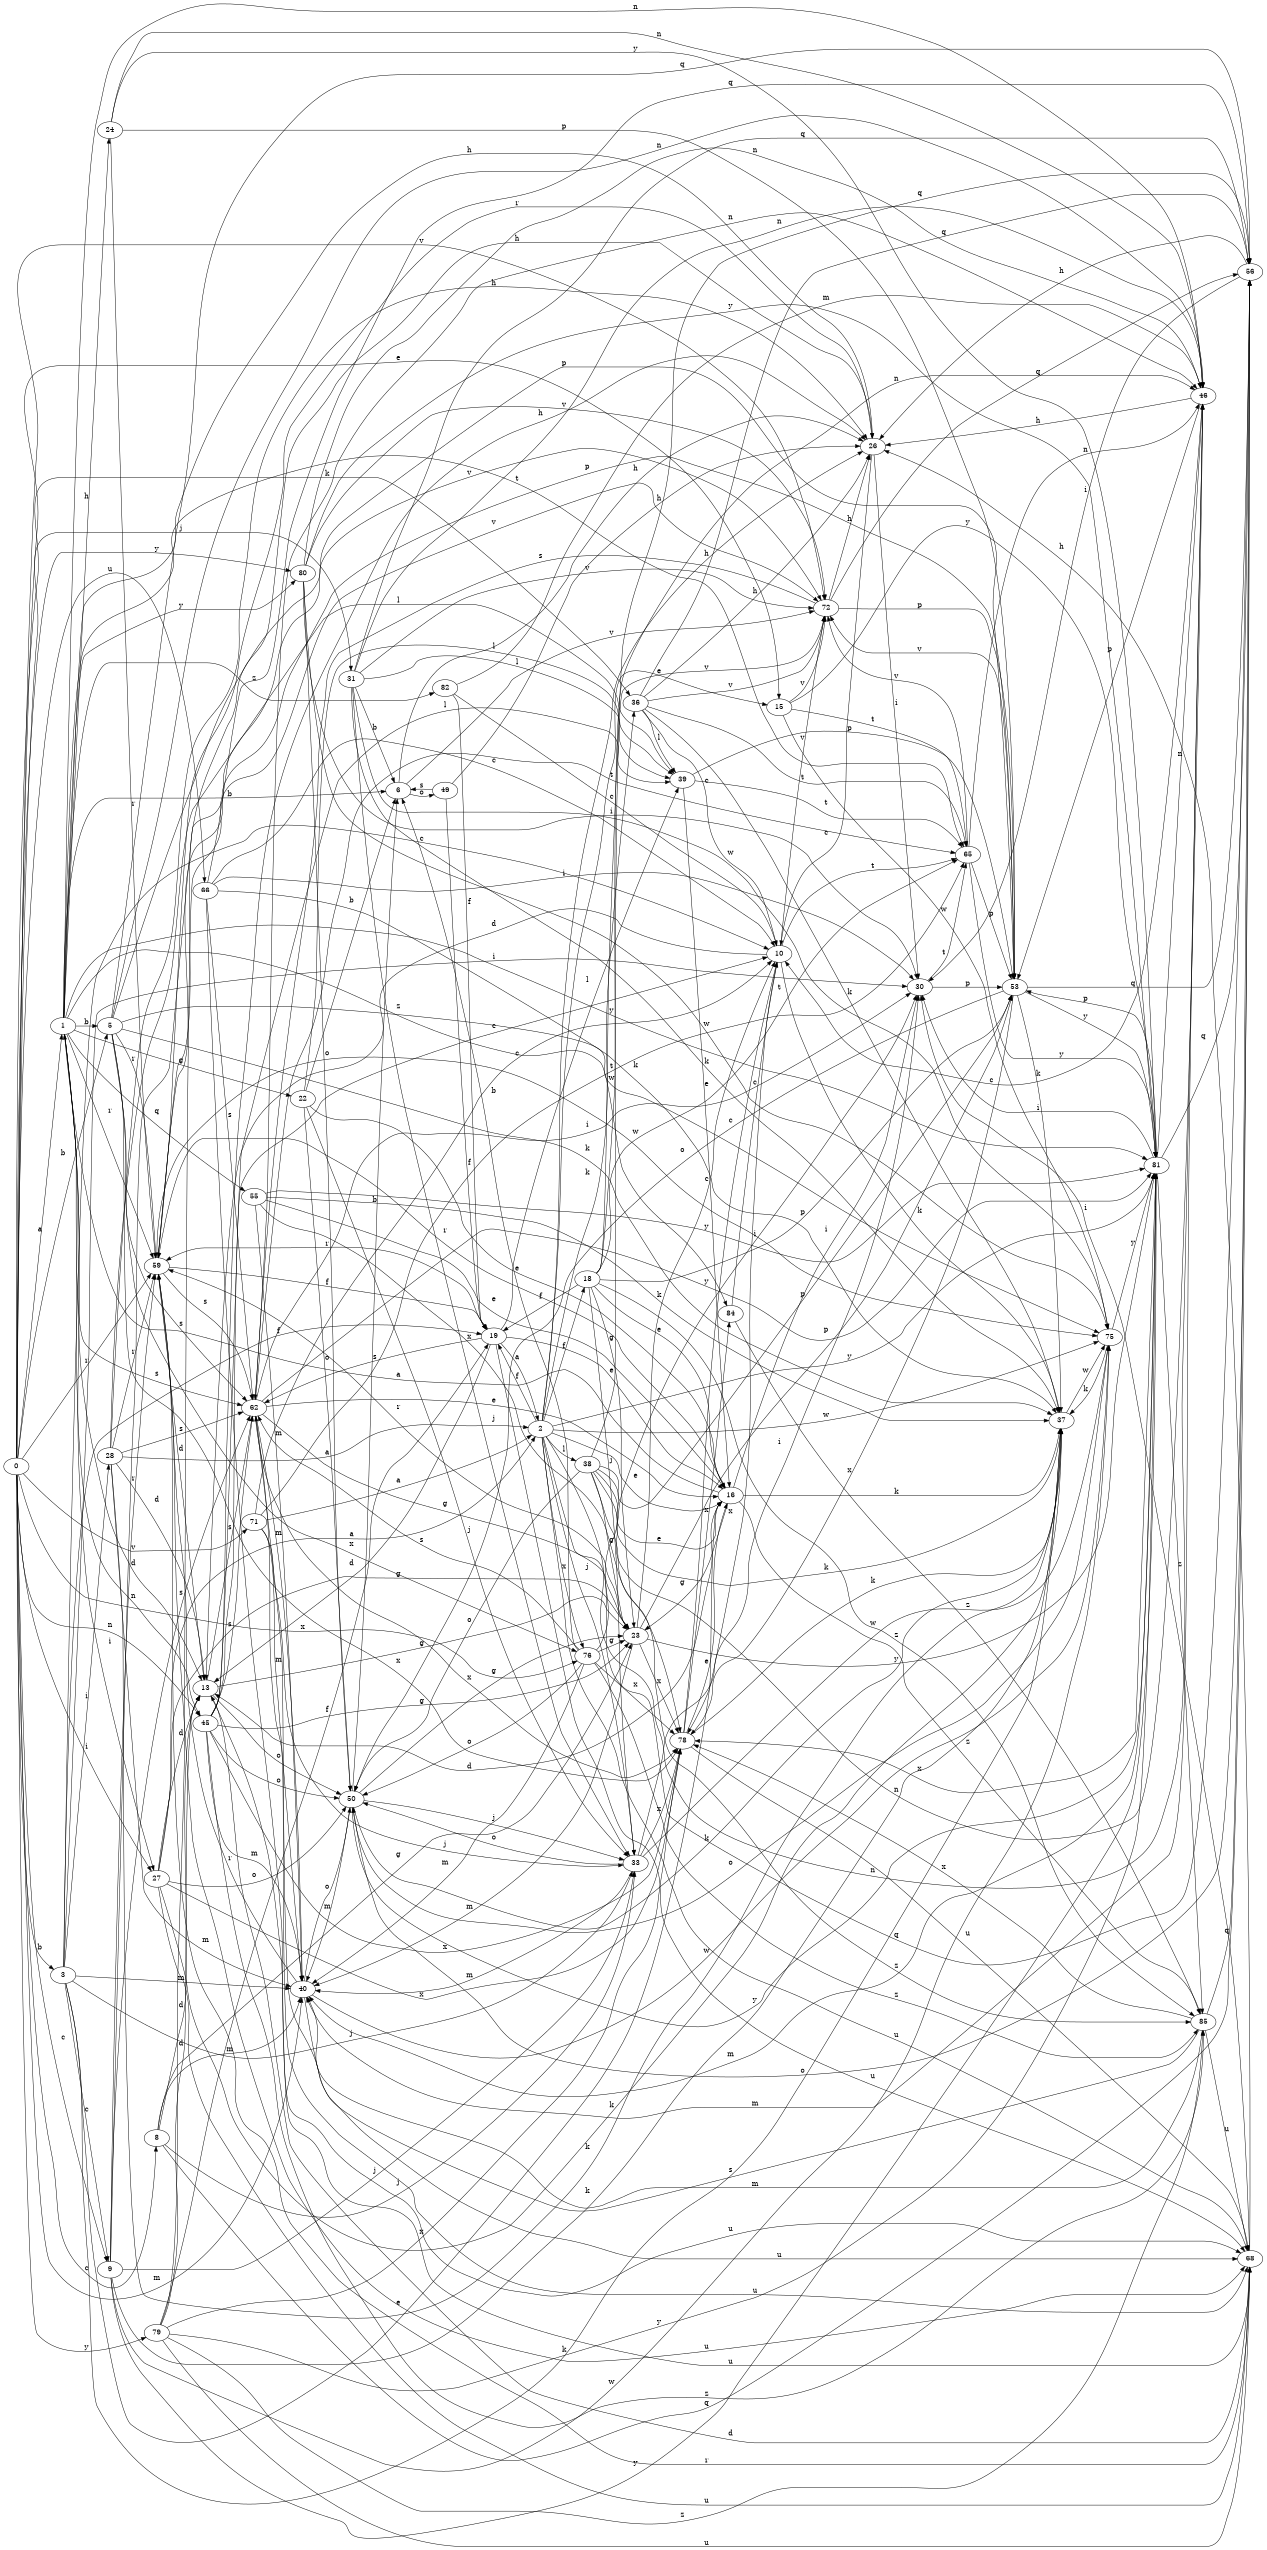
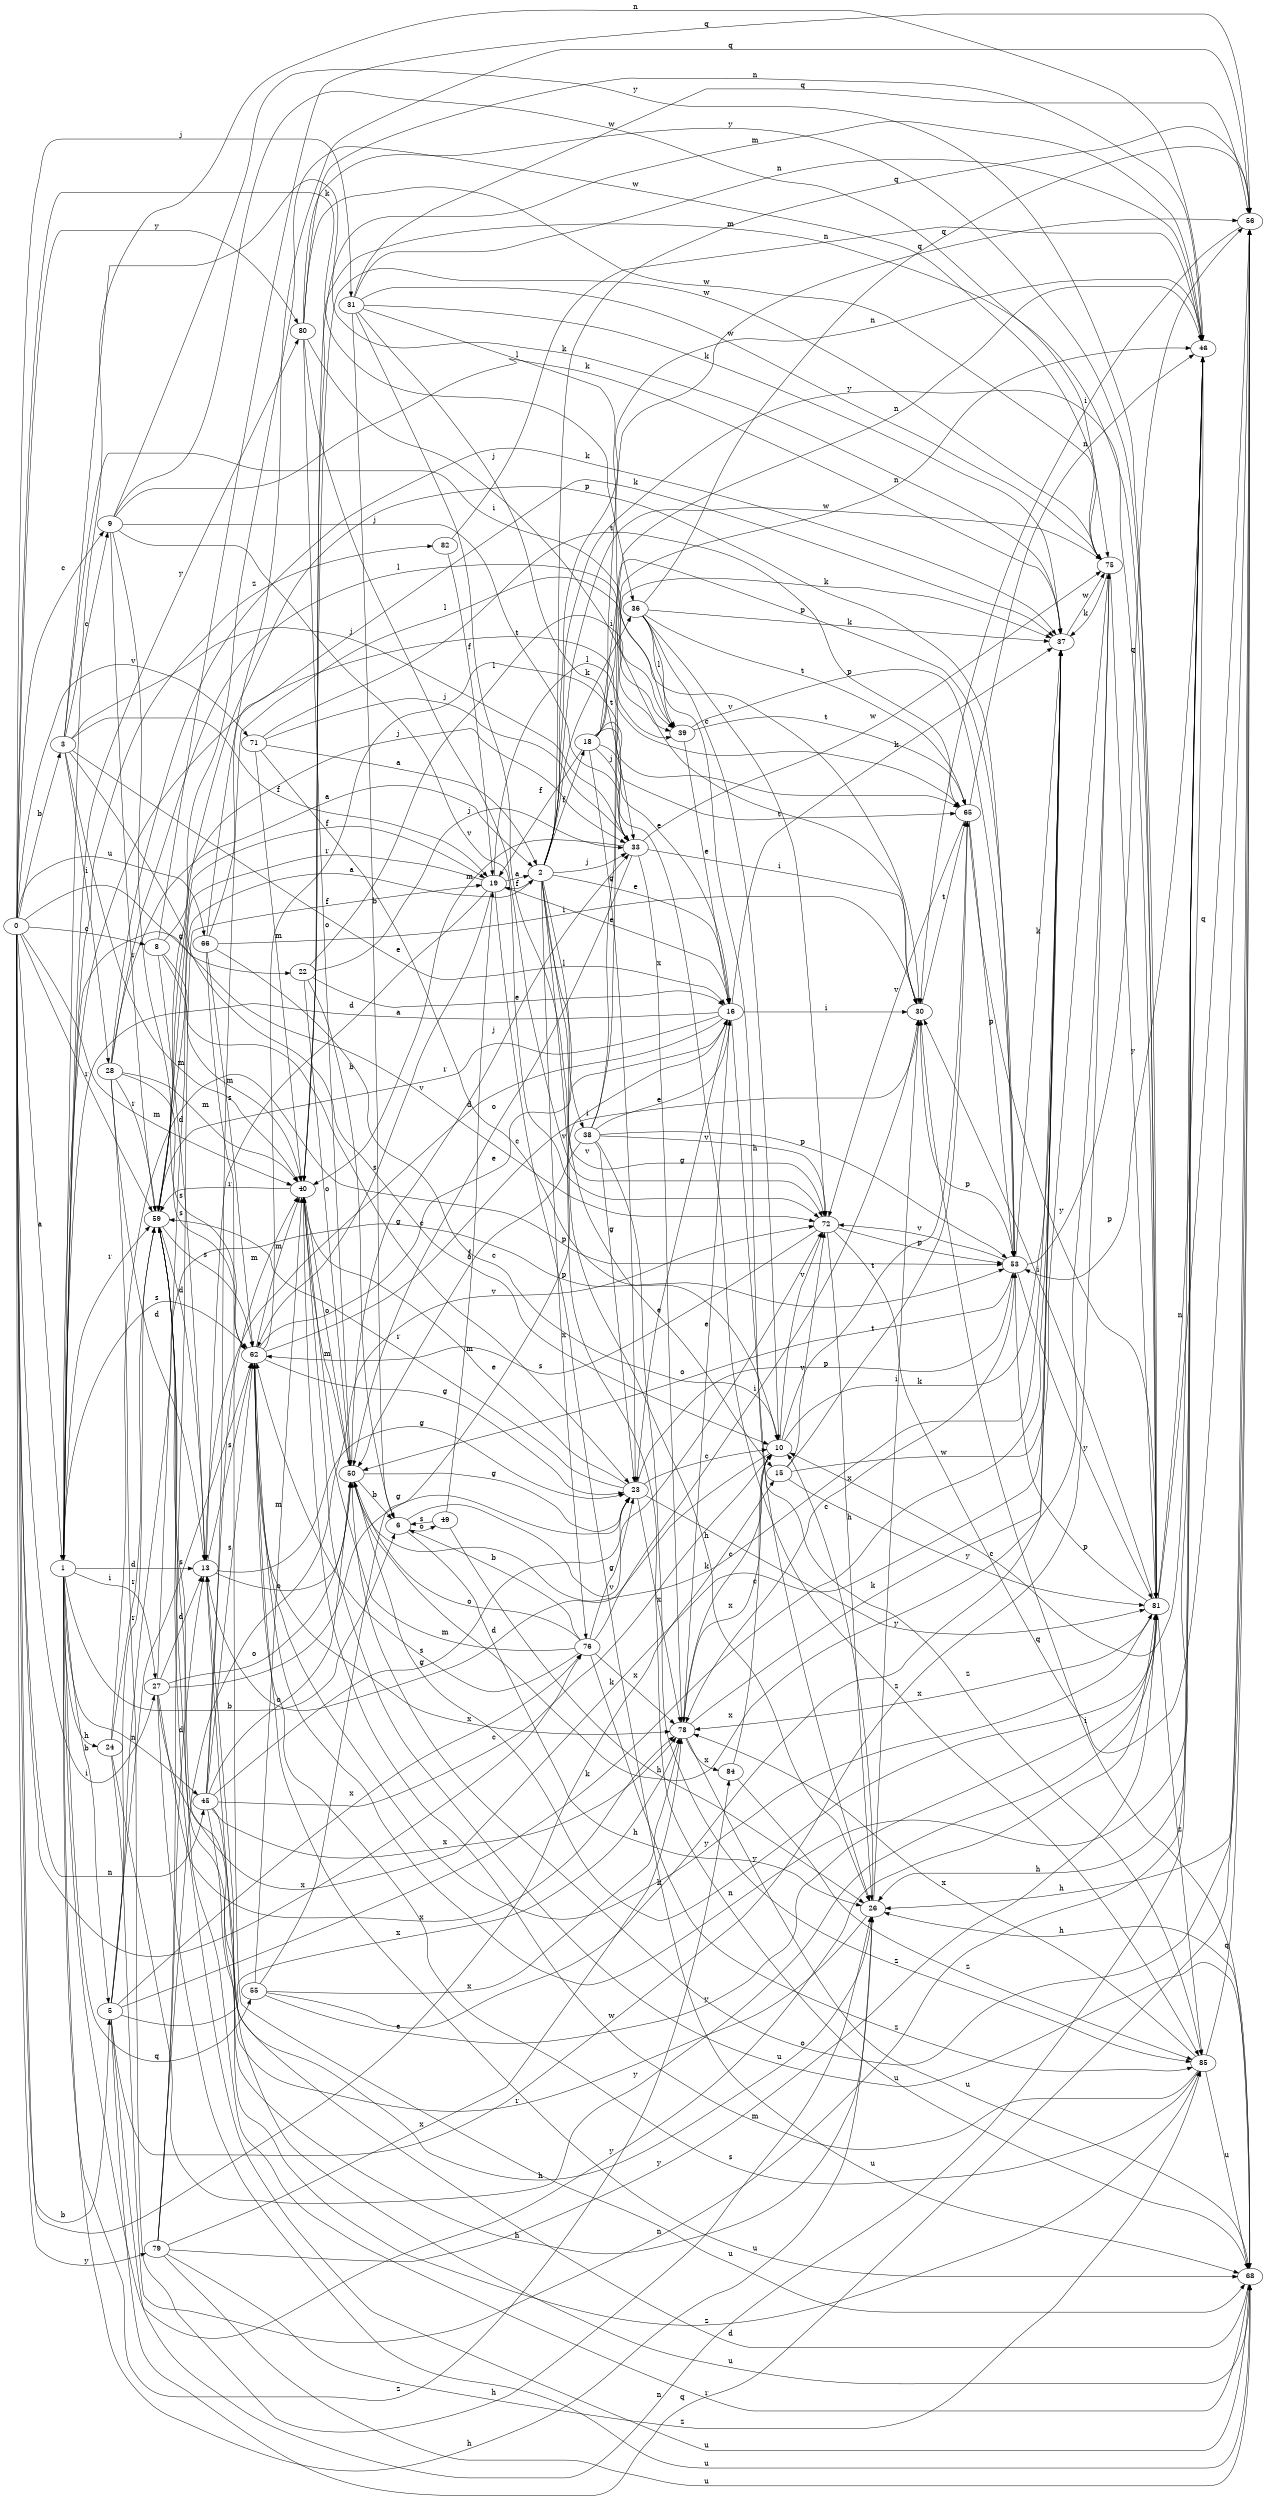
(826, 298) -> (826, 237)
(640, 822) -> none
(731, 1863) -> (731, 1716)
